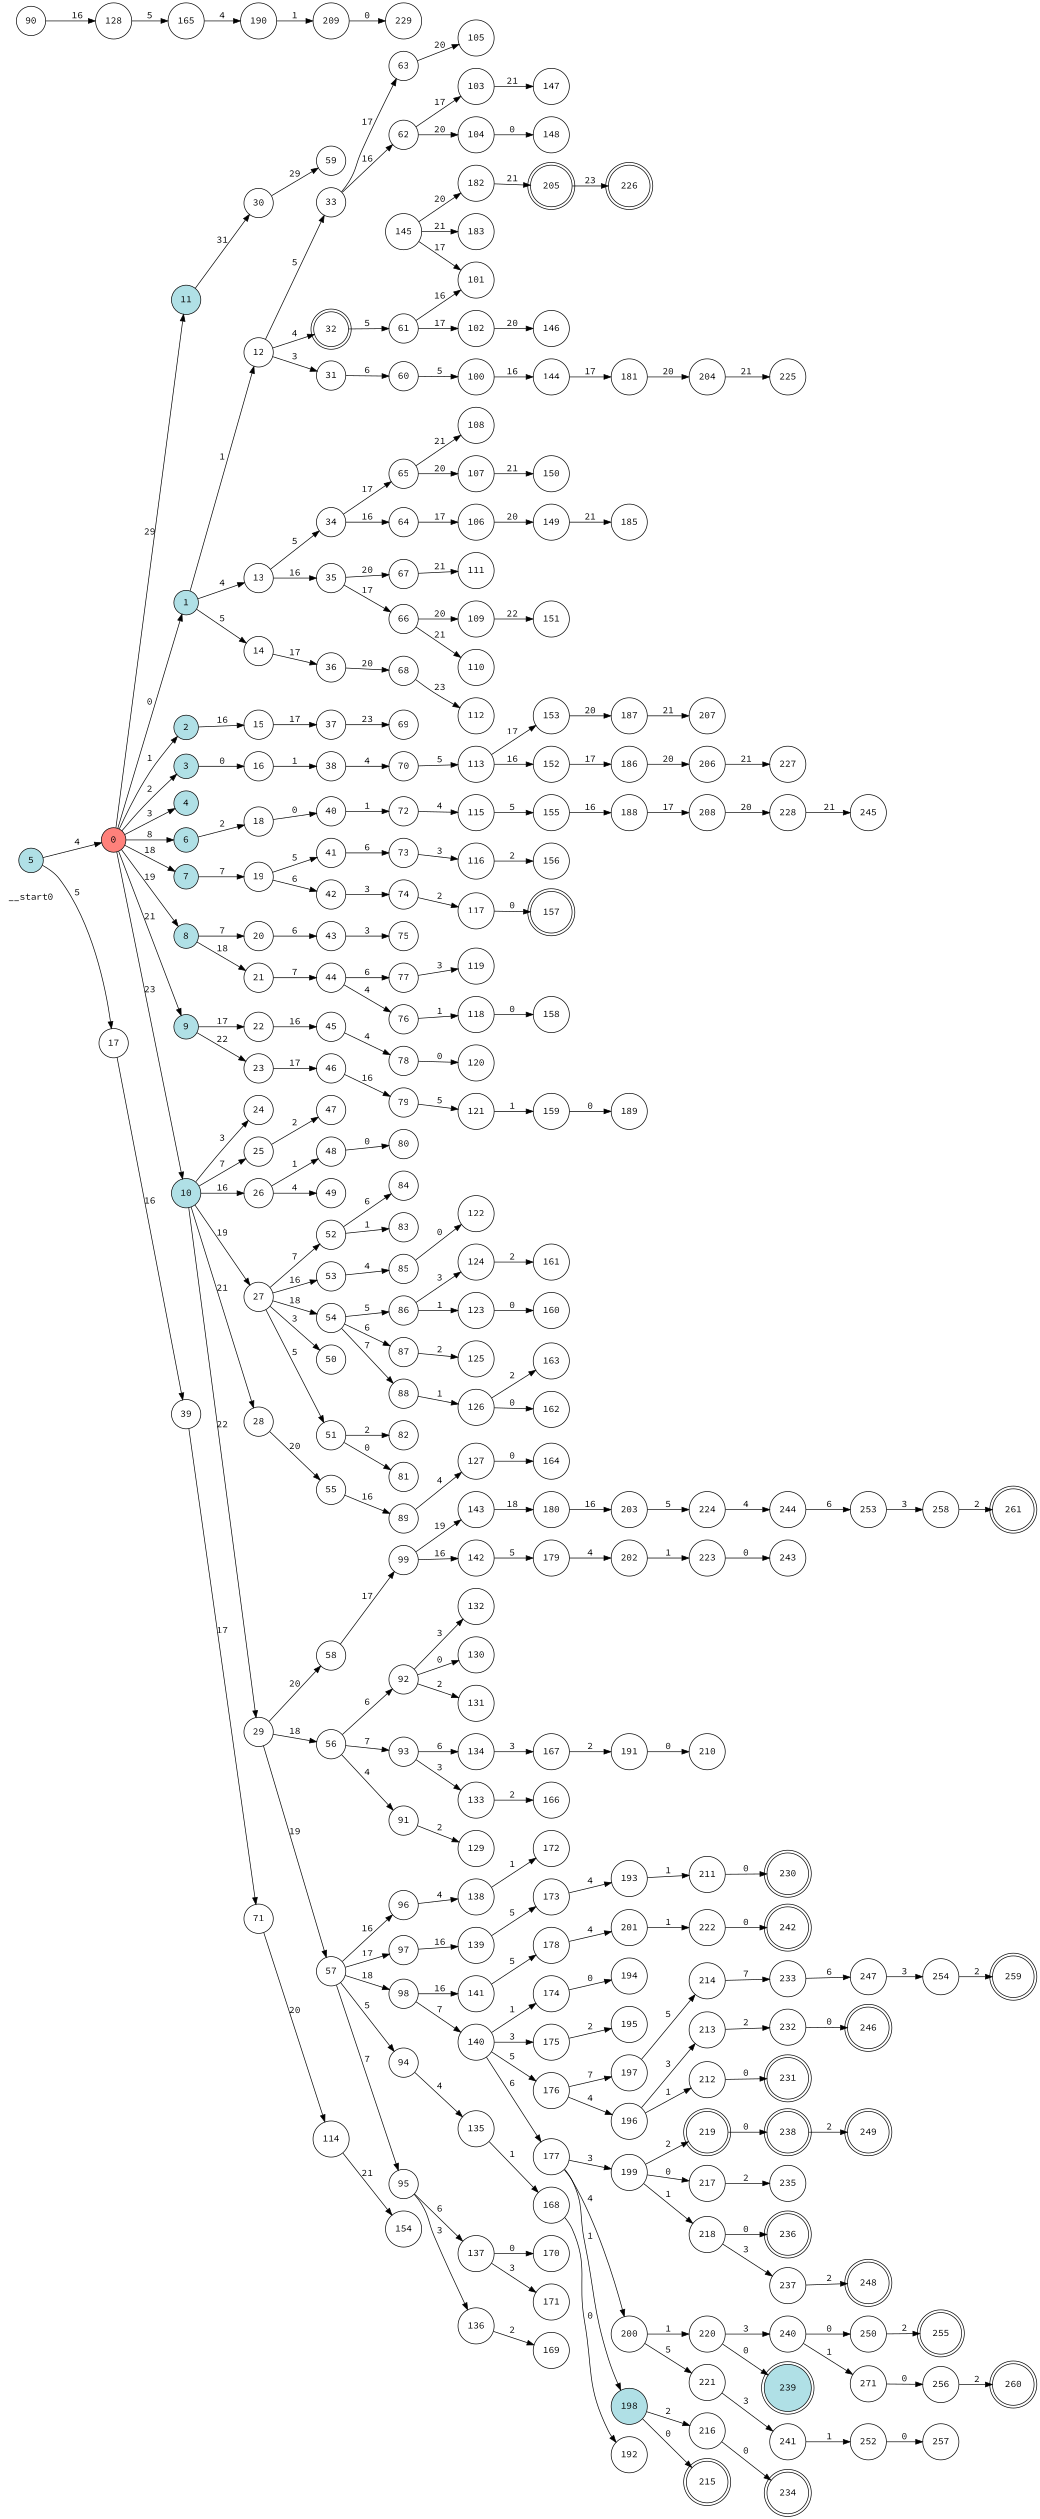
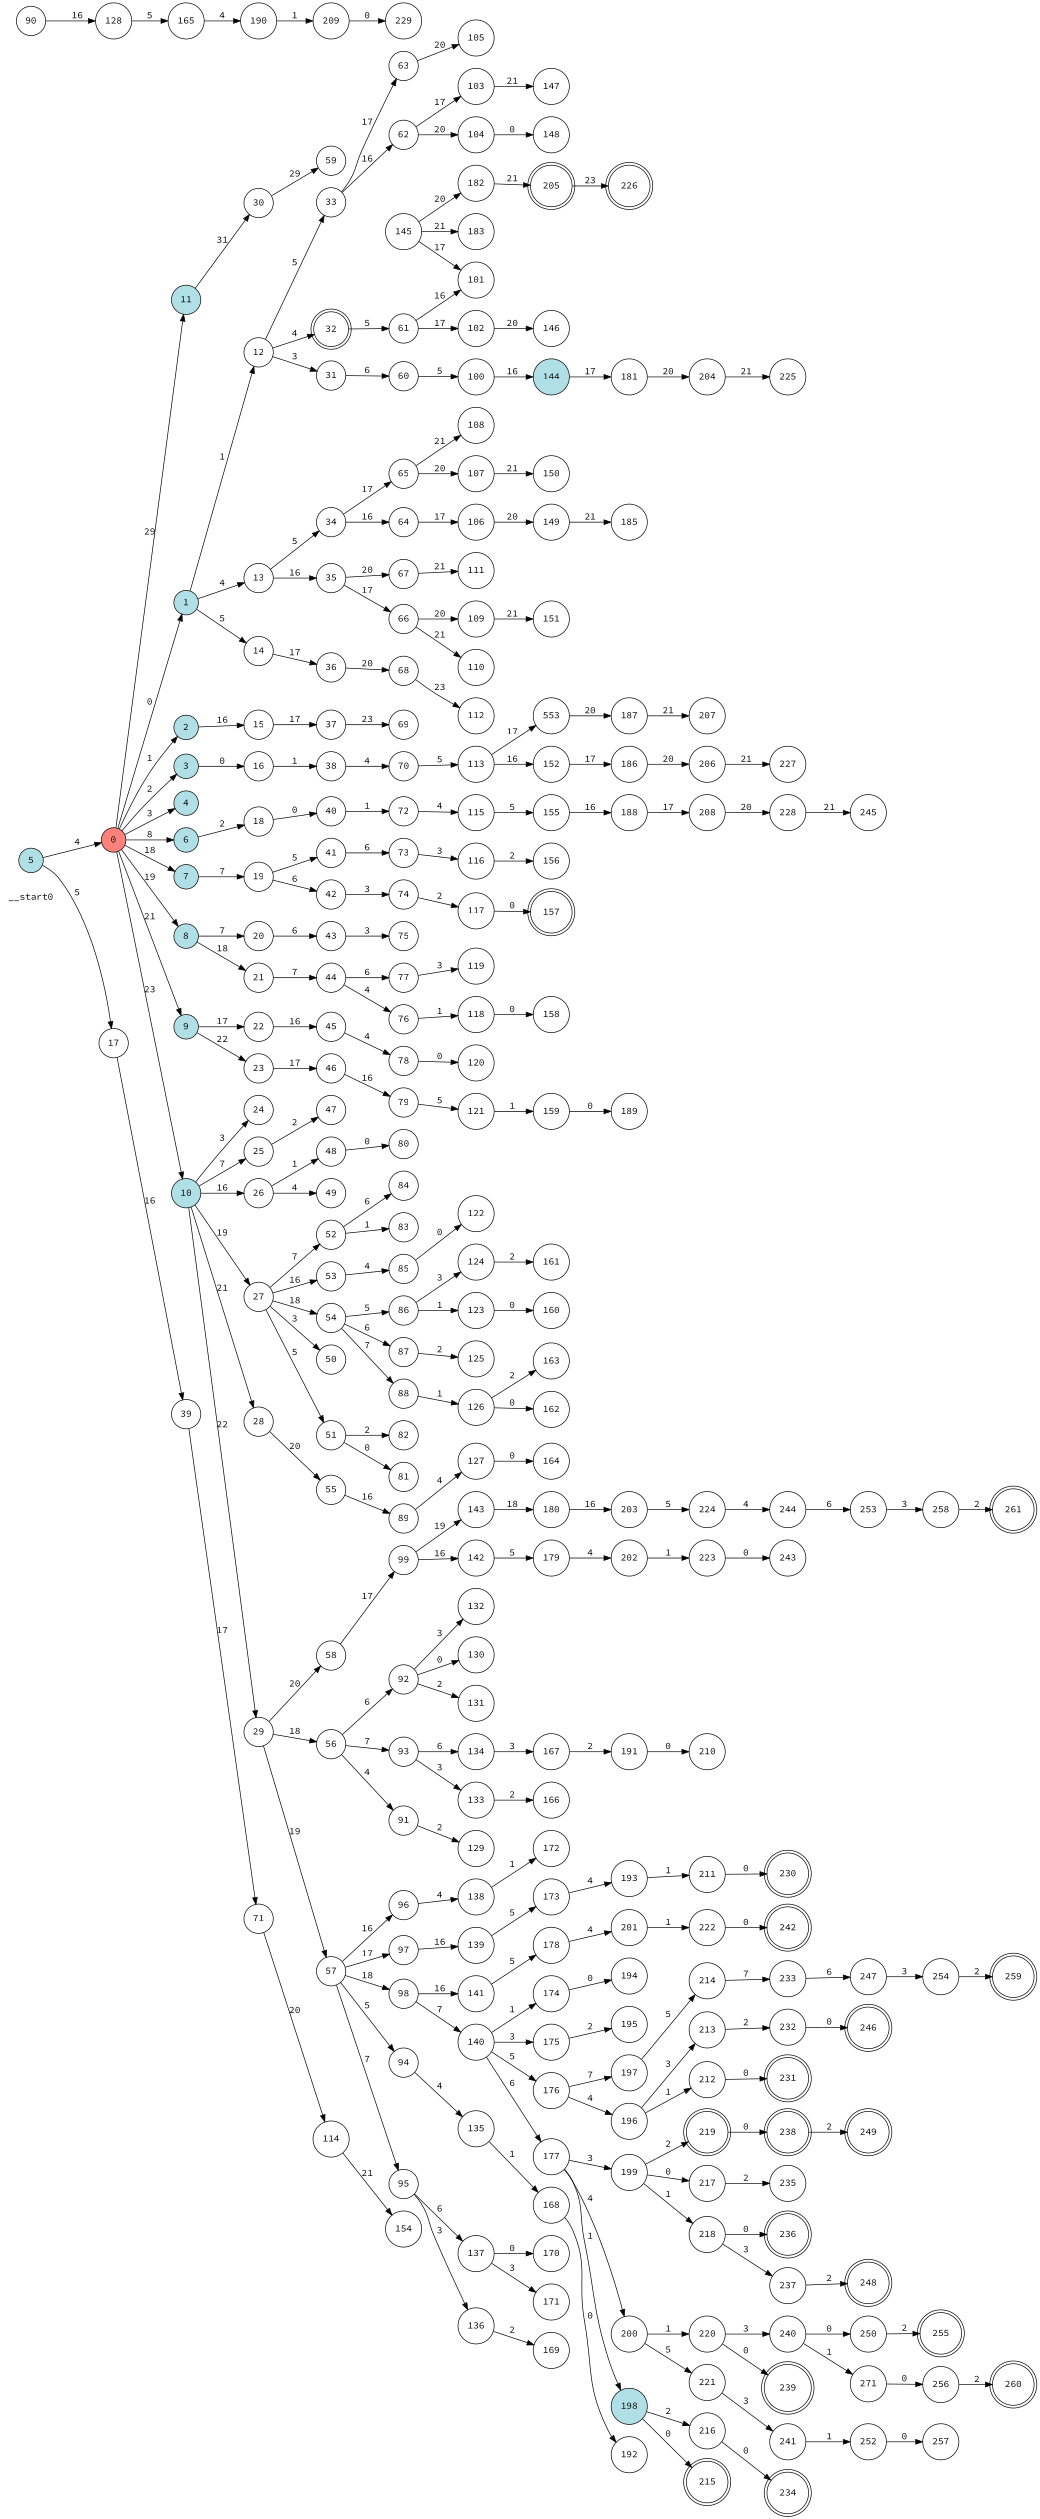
(551, 377) -> (551, 377)
(512, 614) -> (512, 614)
(551, 716) -> (551, 716)
(788, 2388) -> (788, 2388)
